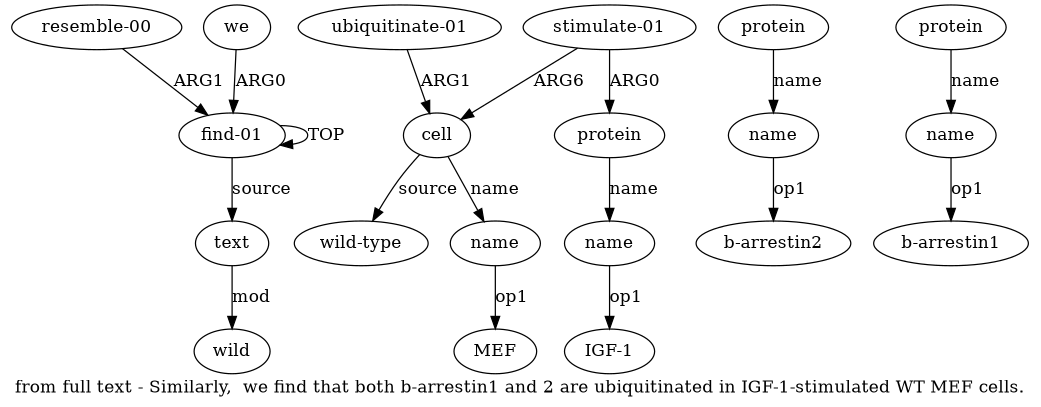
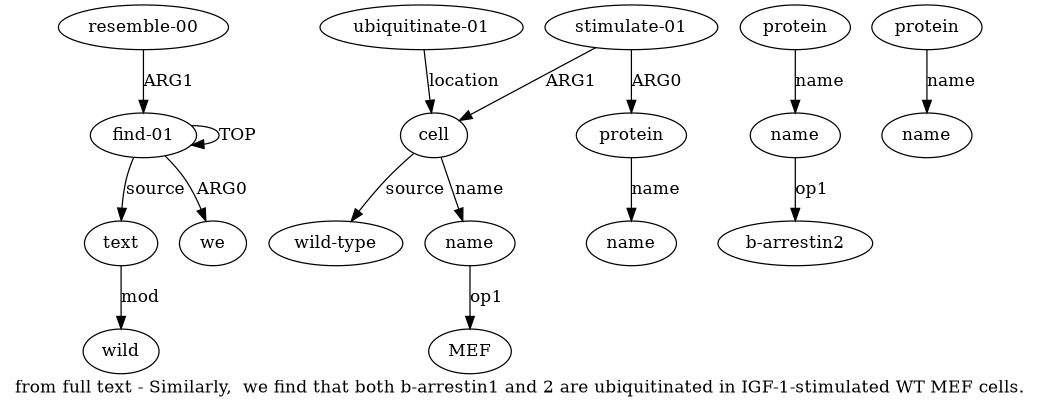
(235, 75) -> (186, 181)
(446, 81) -> (464, 81)
(559, 81) -> (571, 81)
(951, 243) -> none
(610, 351) -> none
